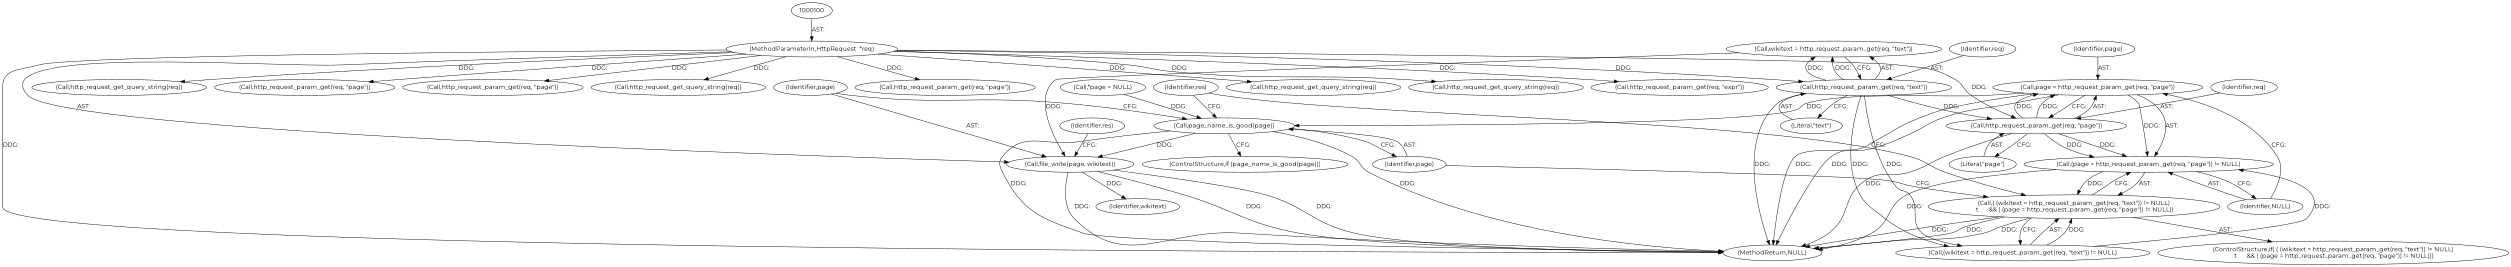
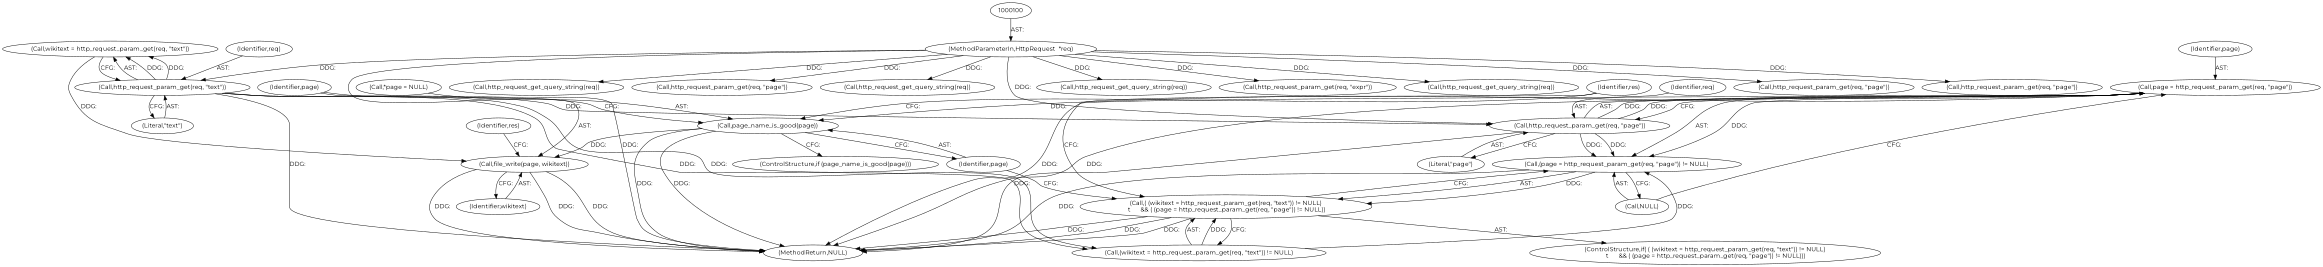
(1180, 107) -> (683, 107)
(153, 119) -> (514, 188)
(1115, 184) -> (507, 184)
(2265, 207) -> (1642, 207)
